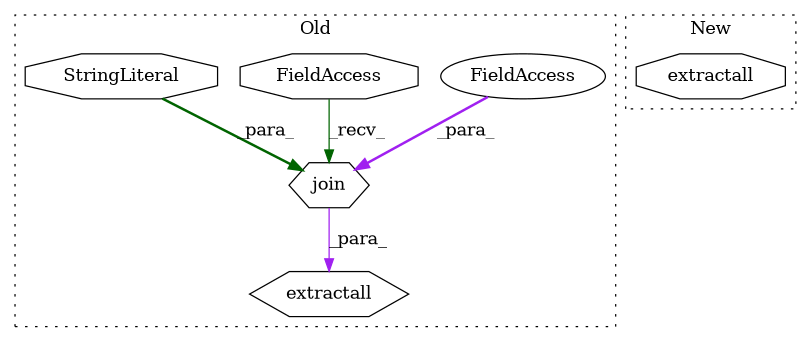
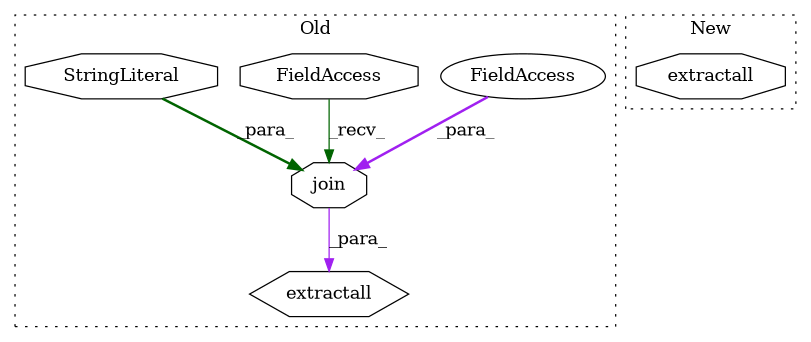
(329, 185) -> (329, 185)
